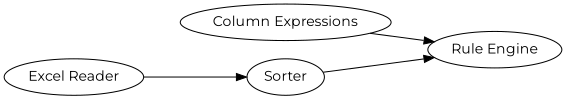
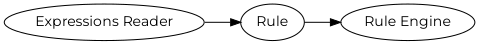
(286, 22) -> none
(74, 77) -> (104, 22)
(286, 77) -> (273, 22)
